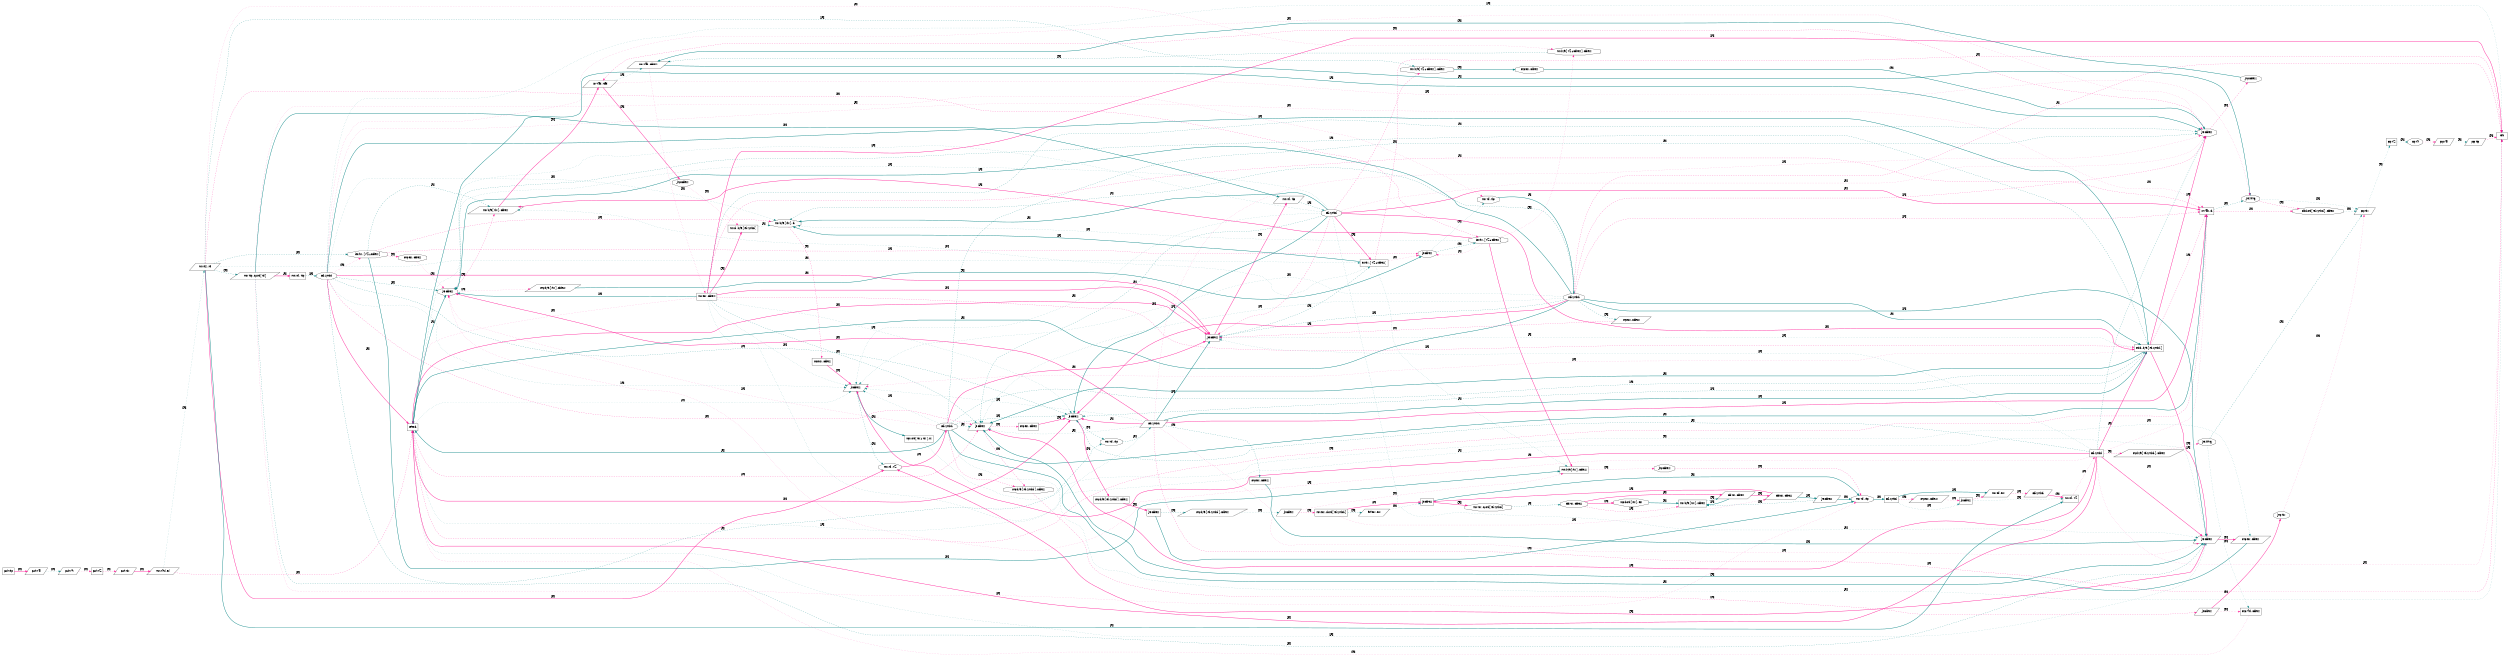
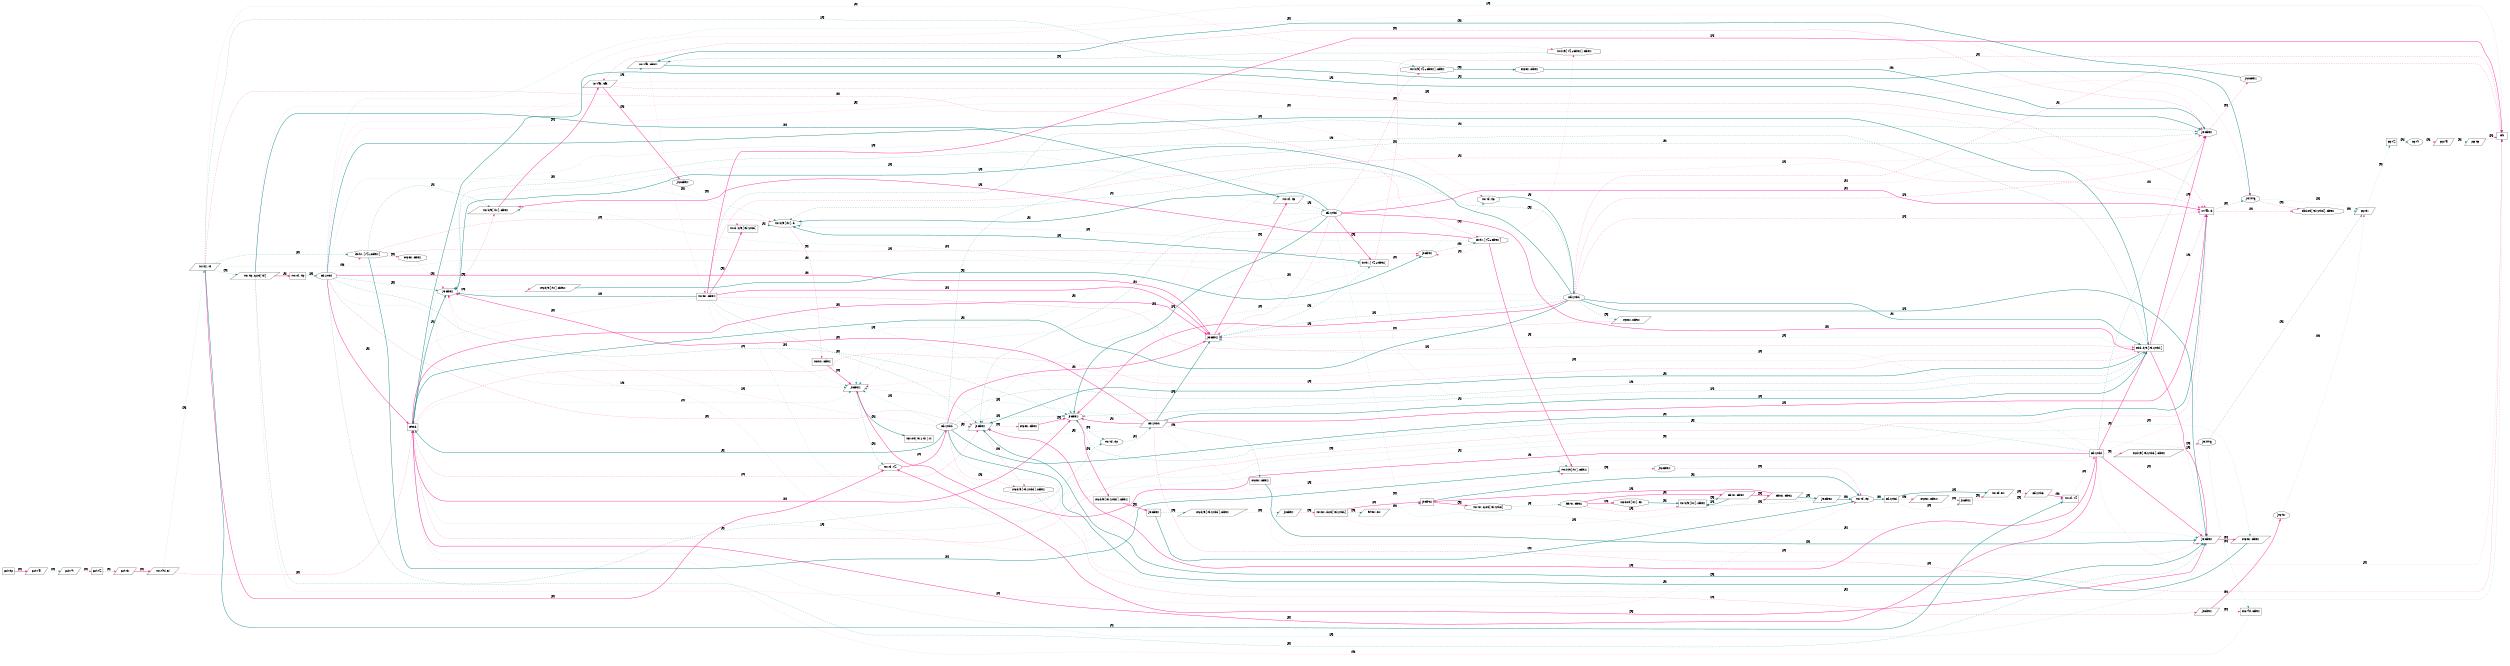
none -> (1420, 102)
none -> (1266, 384)
